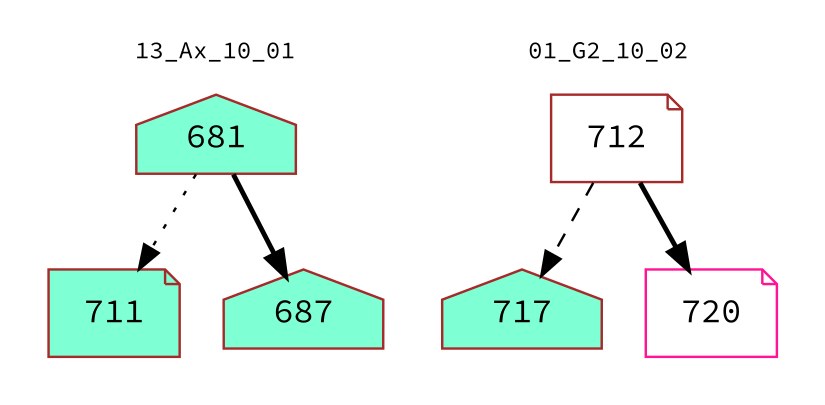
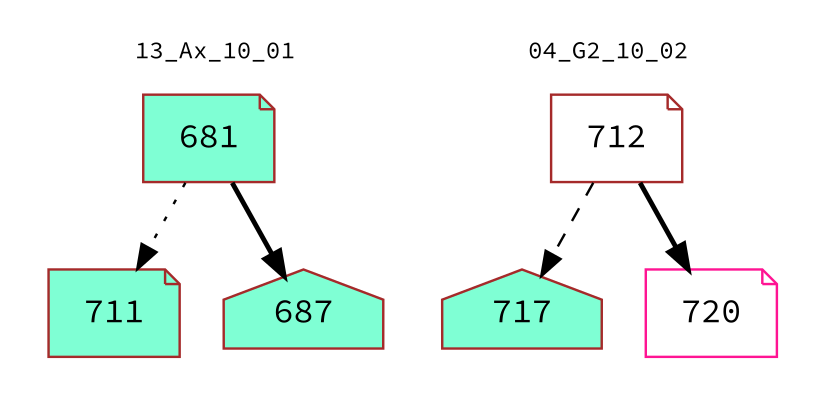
(609, 52) -> (609, 52)
(216, 138) -> (209, 138)
